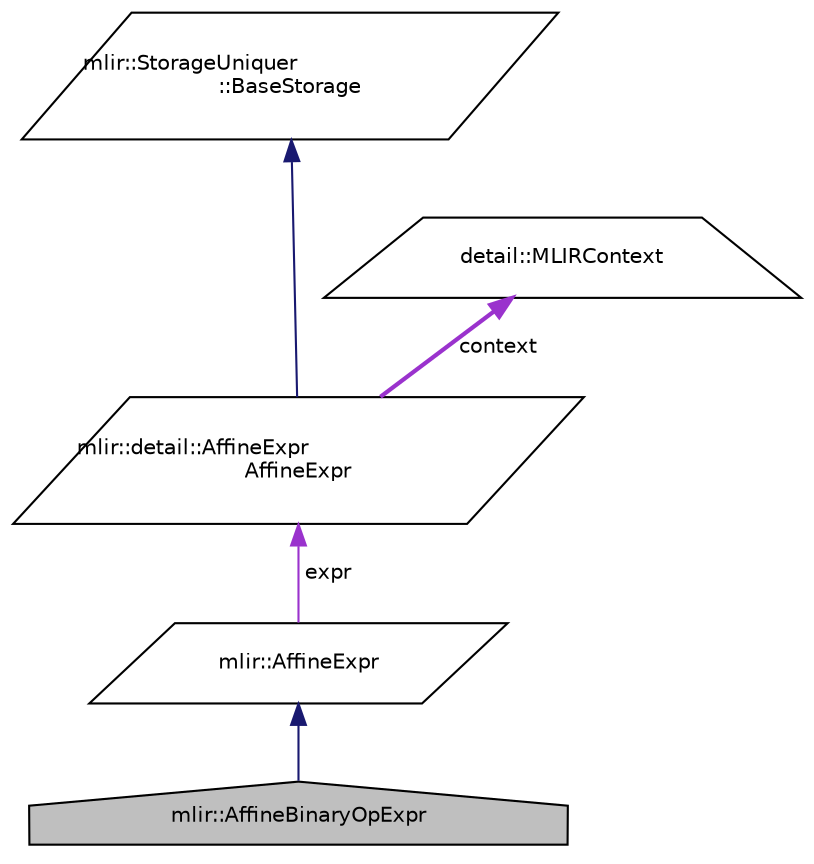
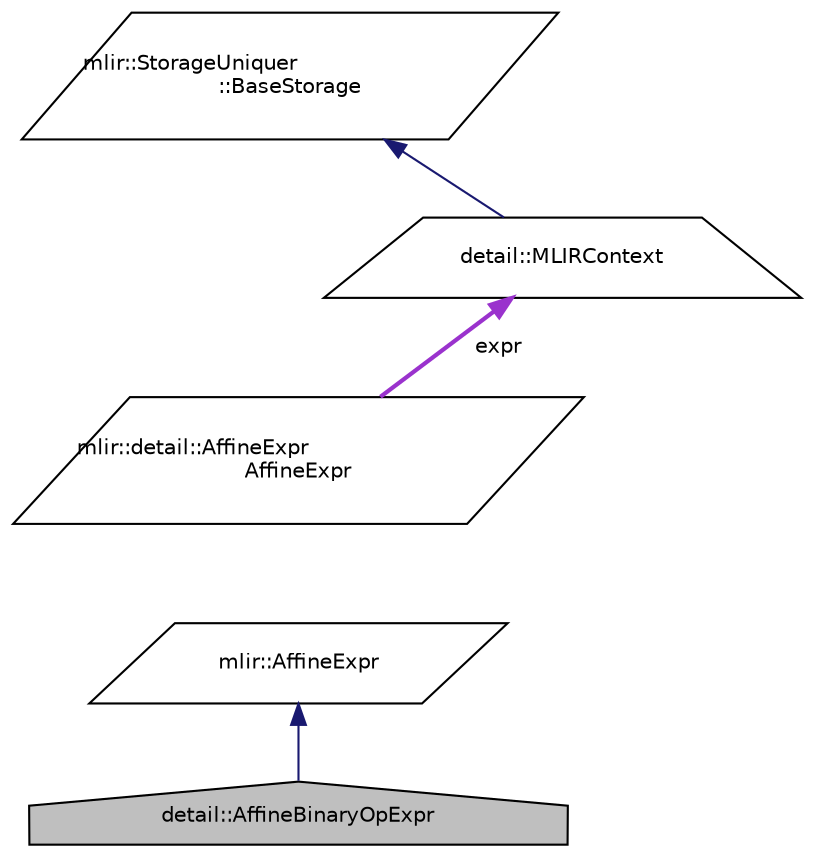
(295, 280) -> (453, 184)
(495, 348) -> (495, 348)
(298, 584) -> none
(298, 816) -> (298, 816)
